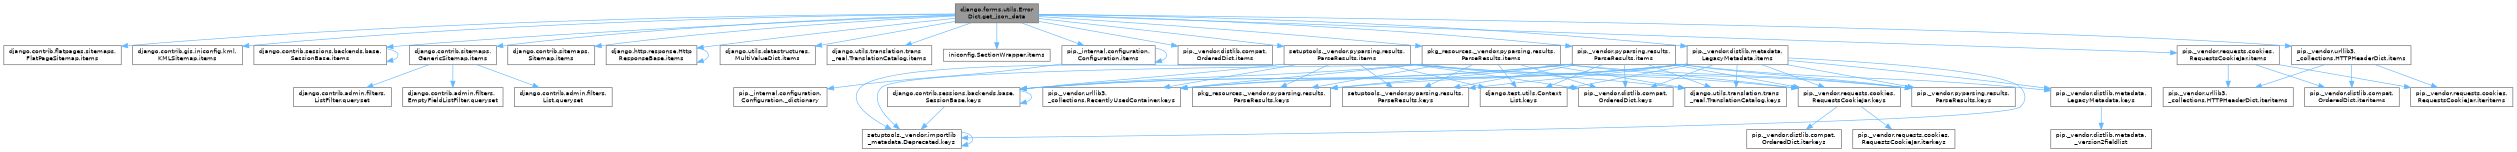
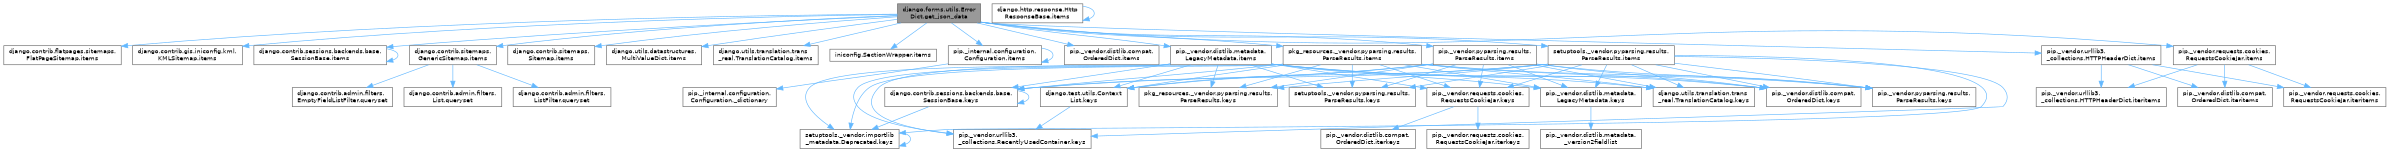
(829, 32) -> none
none -> (1603, 73)
none -> (1469, 76)
(1380, 77) -> (1056, 116)
